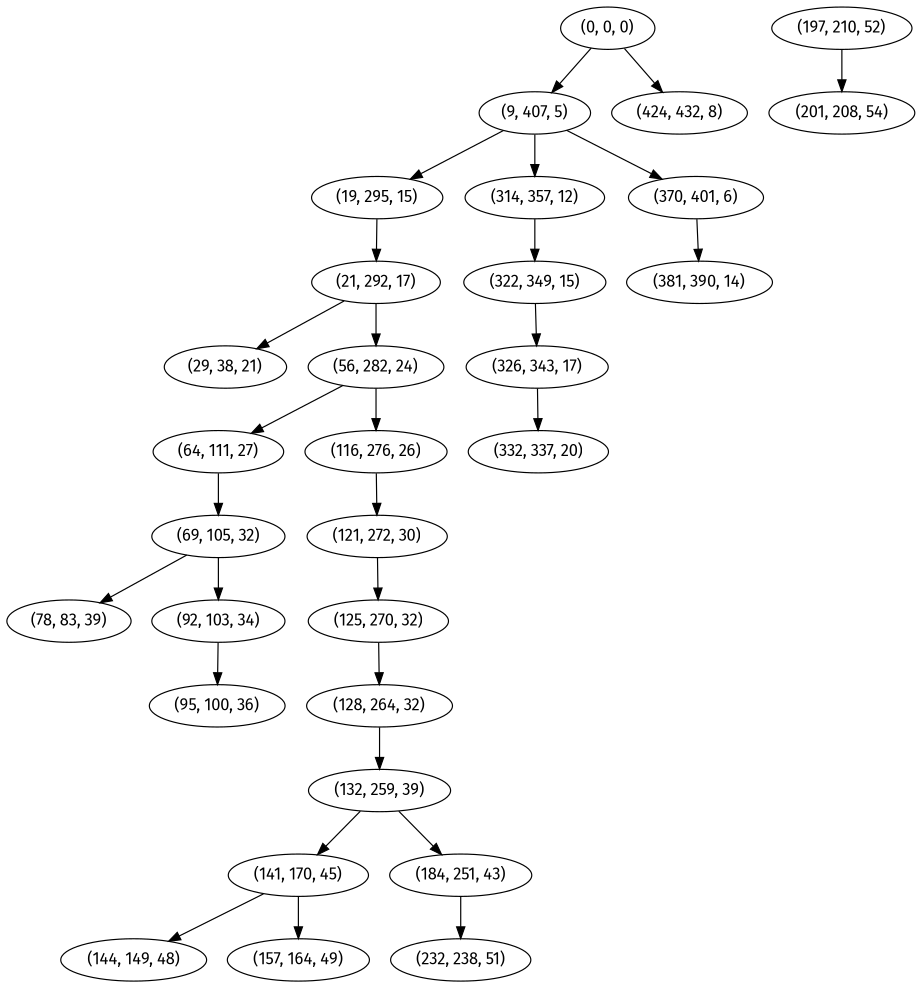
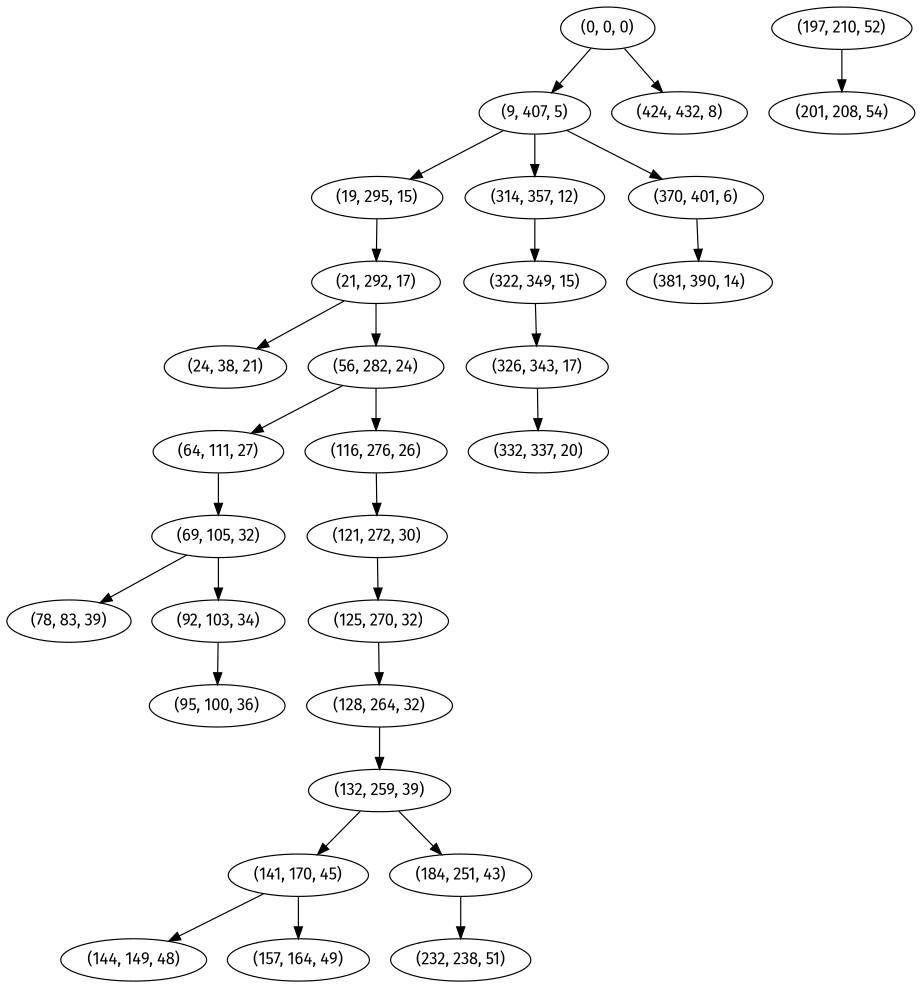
(225, 367) -> (225, 367)
